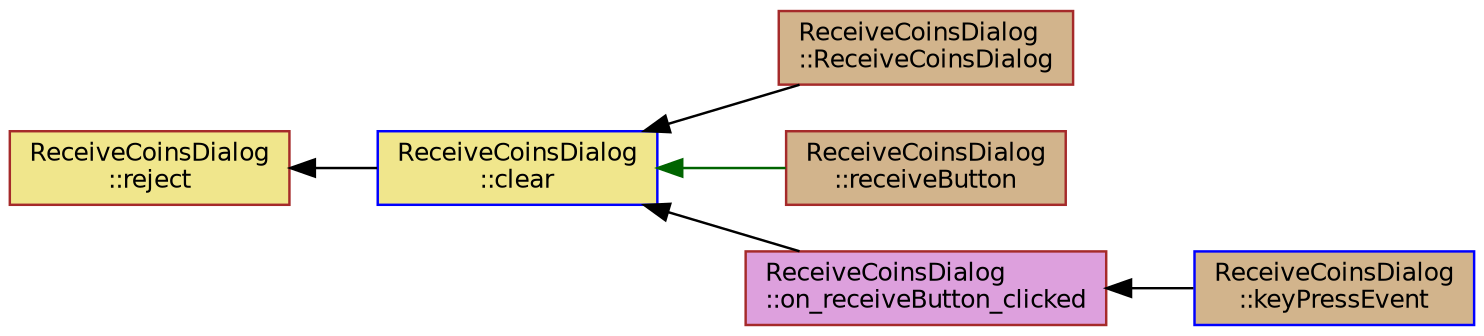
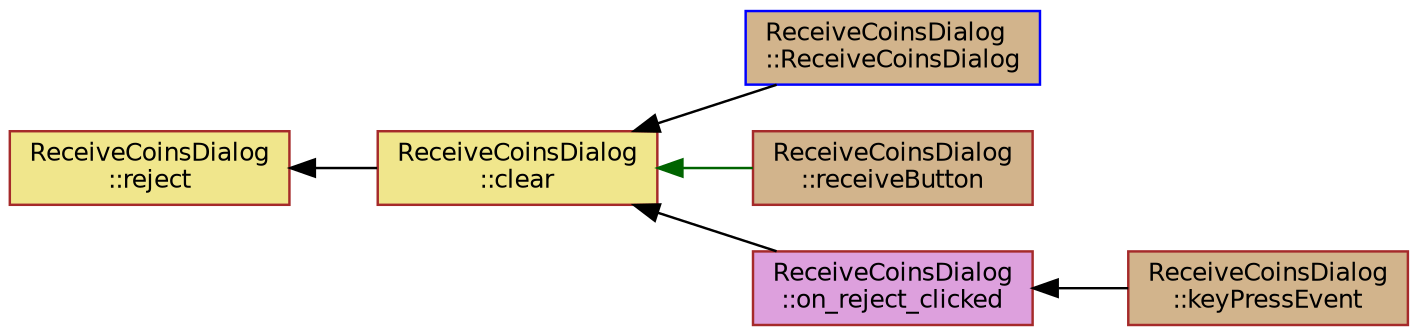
(926, 48) -> (893, 48)
(518, 168) -> (518, 168)
(926, 288) -> (893, 288)
(1334, 288) -> (1268, 288)
